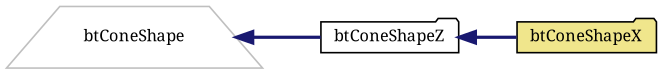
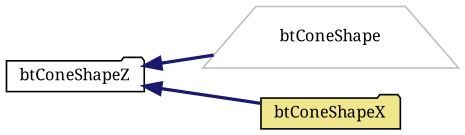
(287, 37) -> (187, 59)
